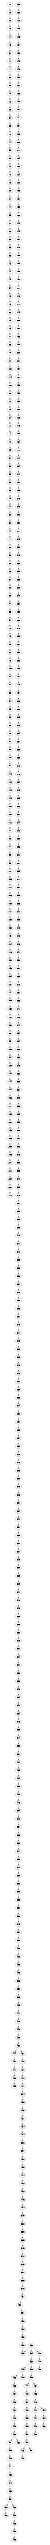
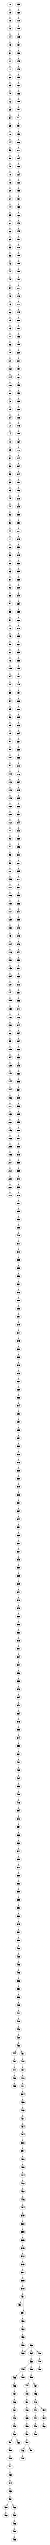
(21, 2309) -> (24, 2304)
